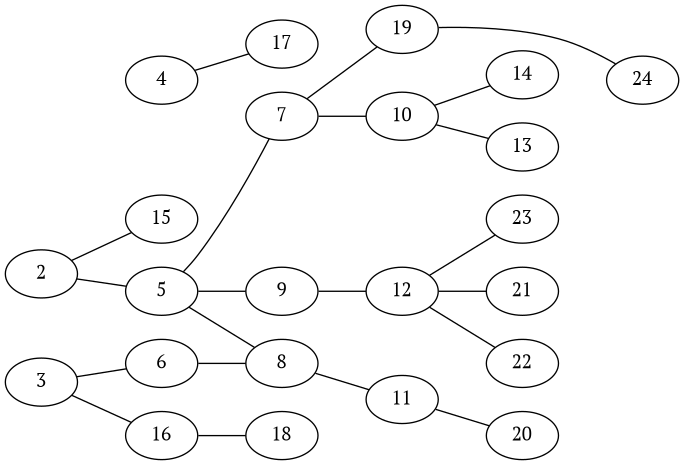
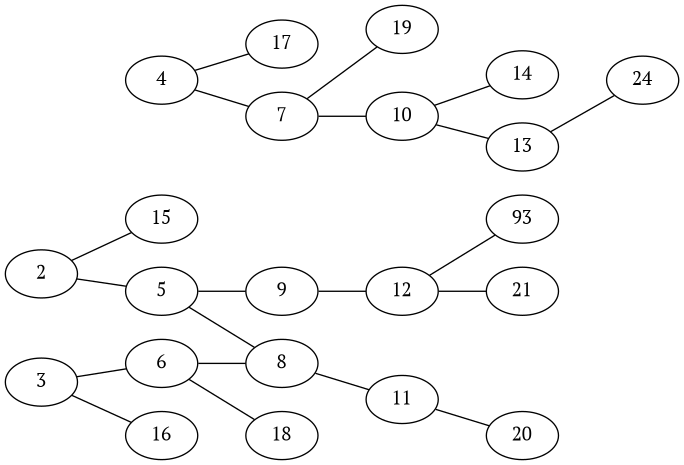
(530, 33) -> (582, 114)
(230, 208) -> (222, 98)
(522, 219) -> (522, 219)
(522, 363) -> none
(222, 436) -> (222, 400)
